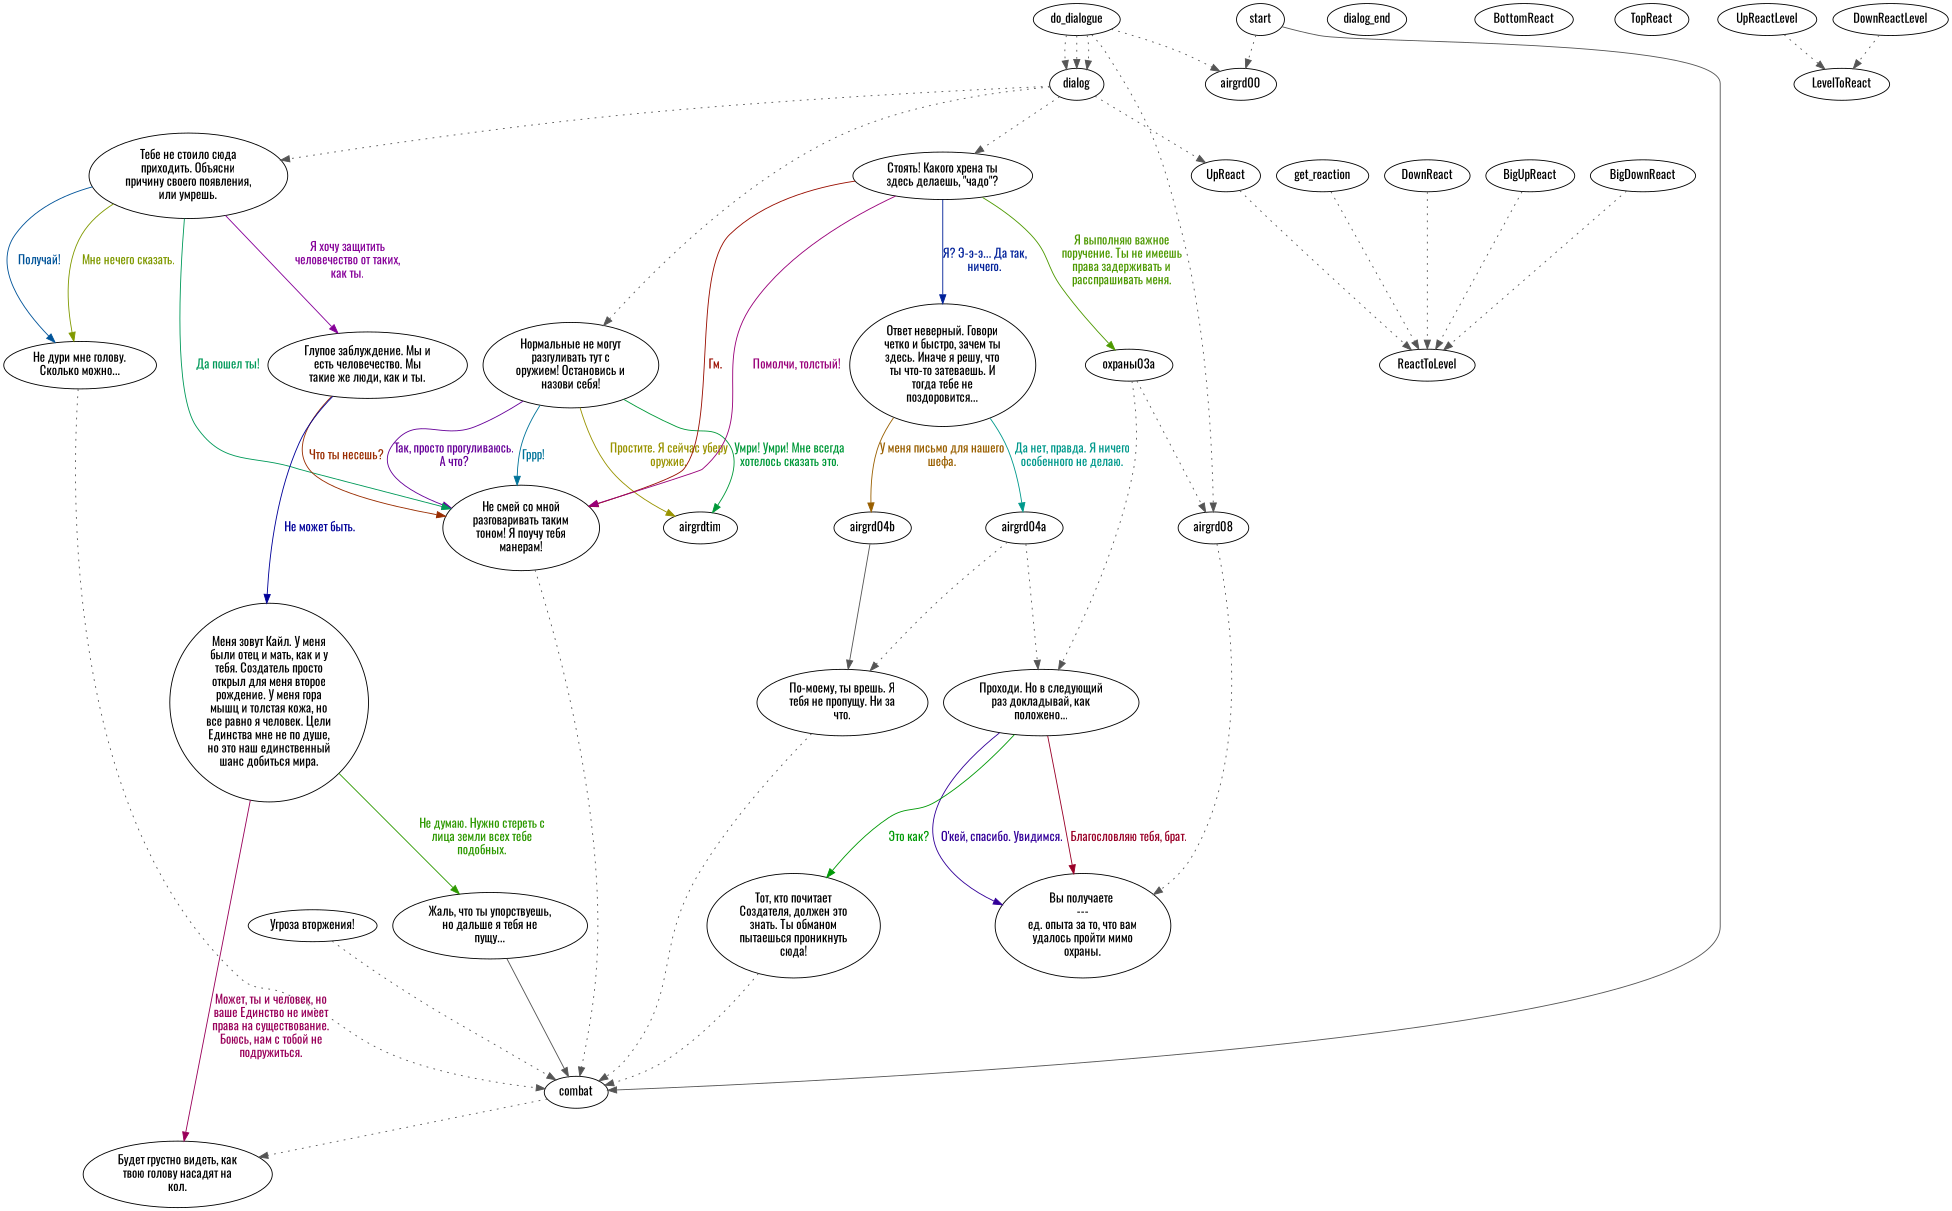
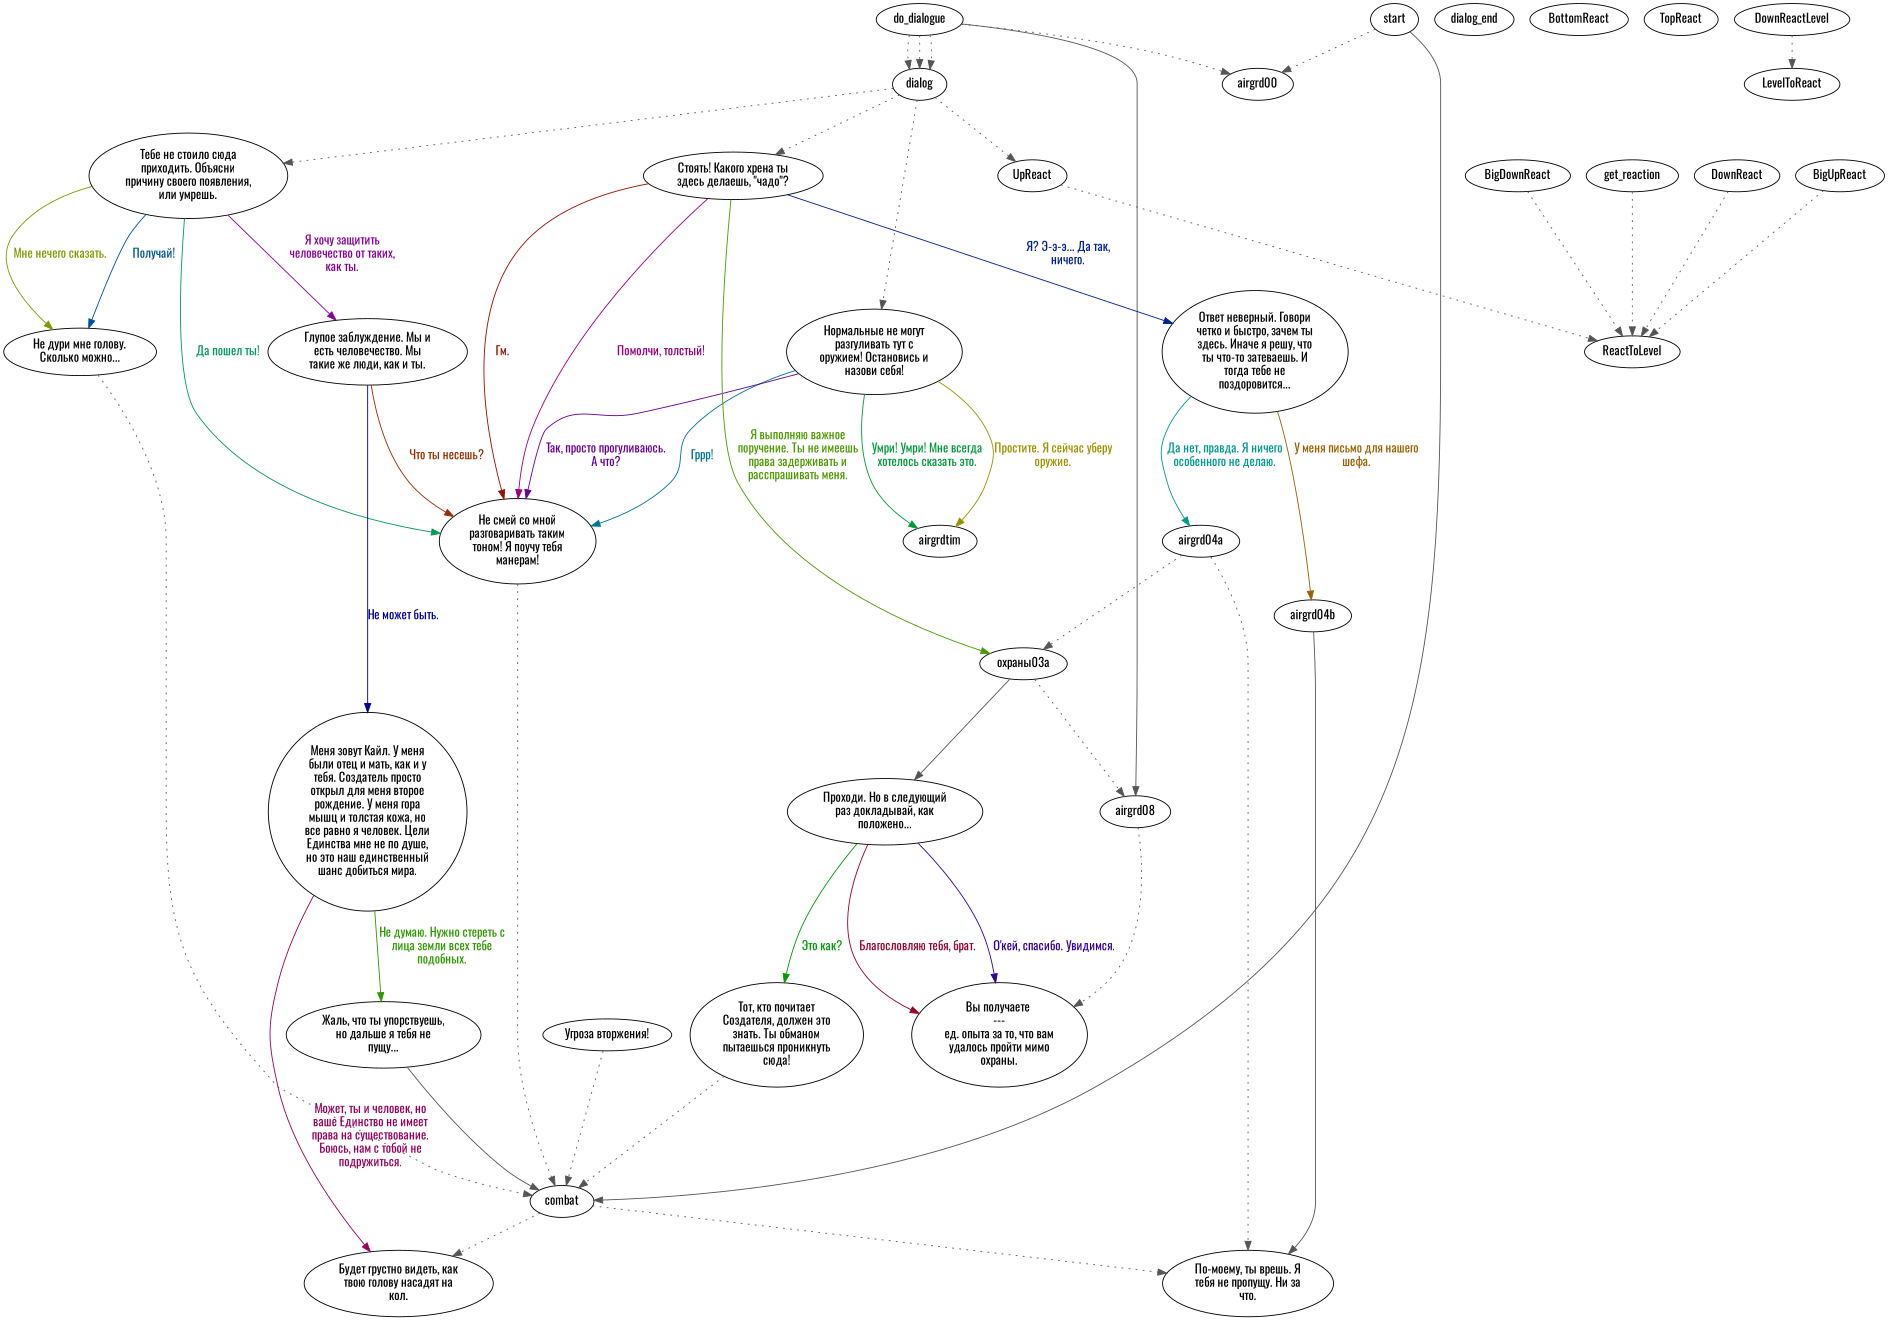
(1767, 20) -> none
(1188, 259) -> (1137, 338)
(1119, 526) -> (965, 726)
(1032, 602) -> (1116, 600)
(688, 894) -> (875, 1239)
